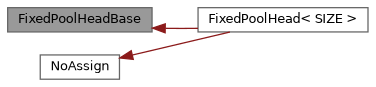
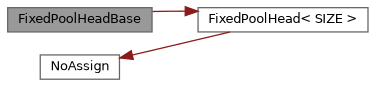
(182, 28) -> (169, 11)
